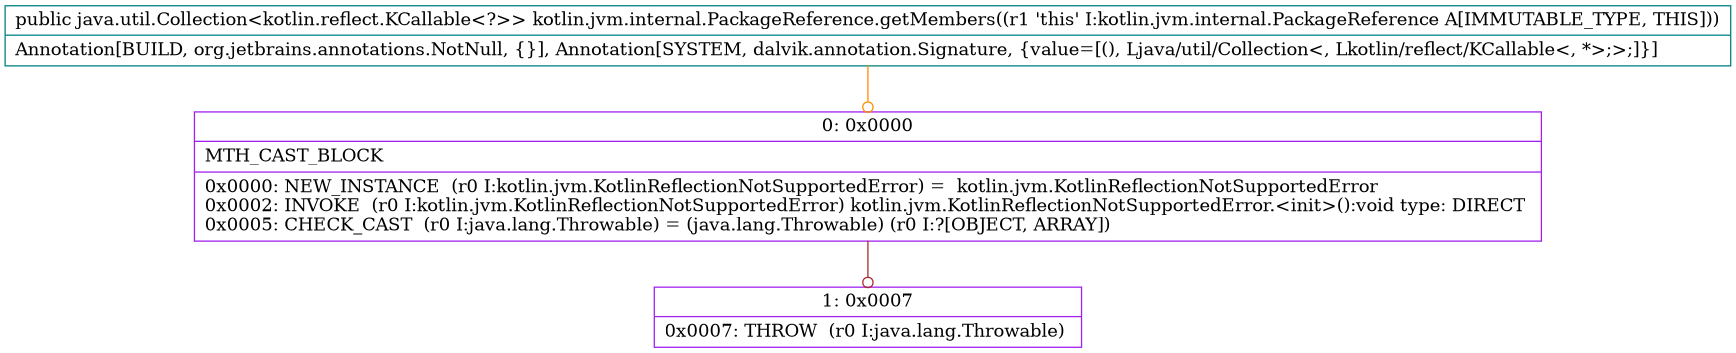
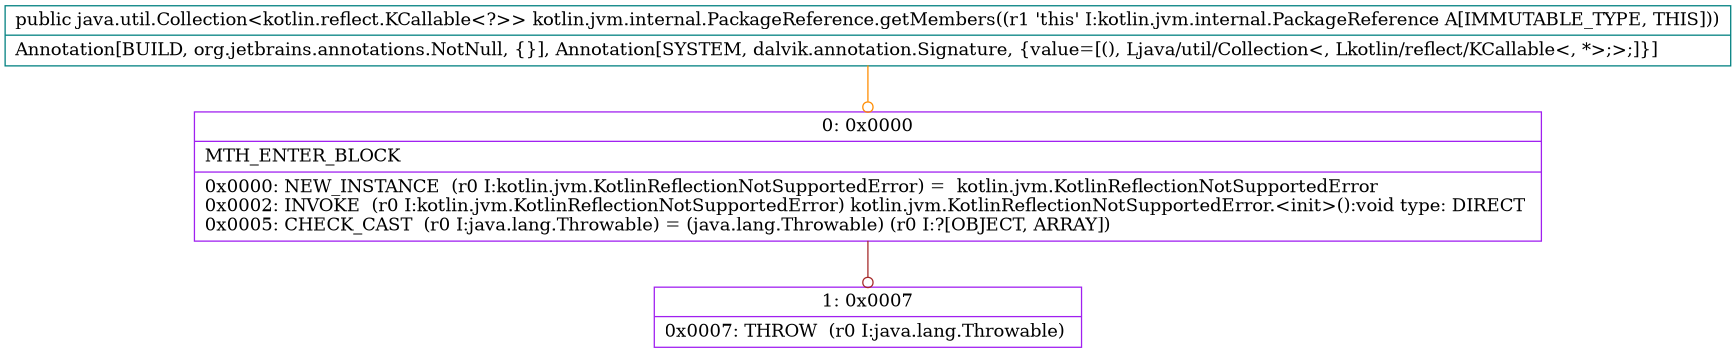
(294, 156) -> (303, 156)
